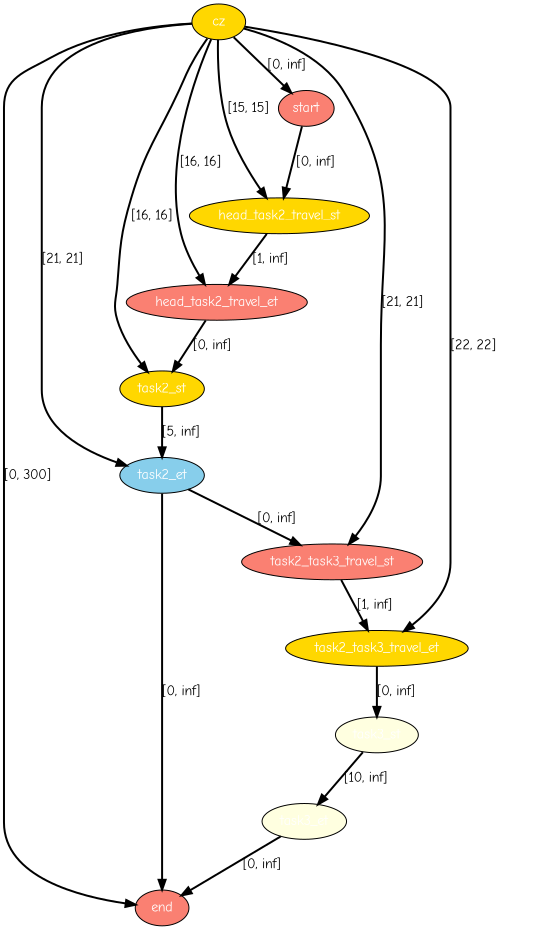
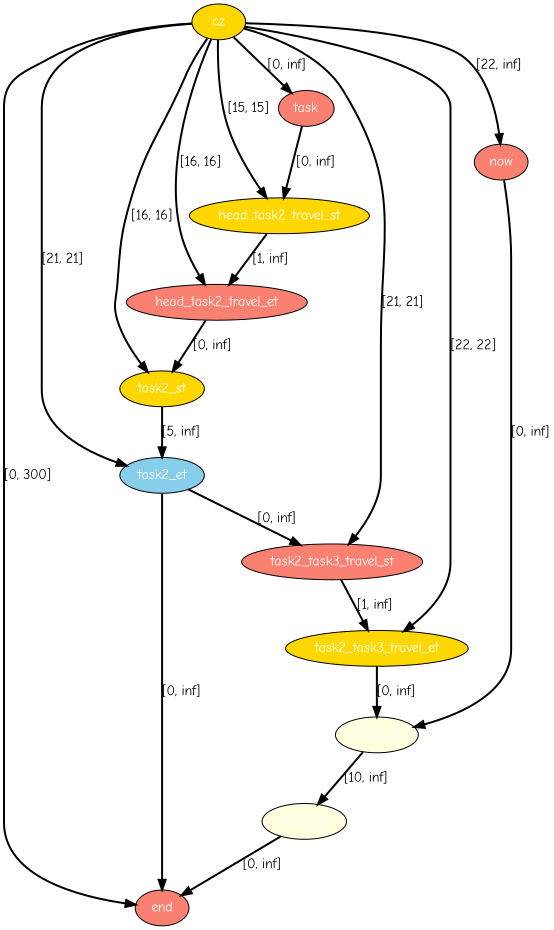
(306, 108) -> (306, 108)
none -> (501, 162)
